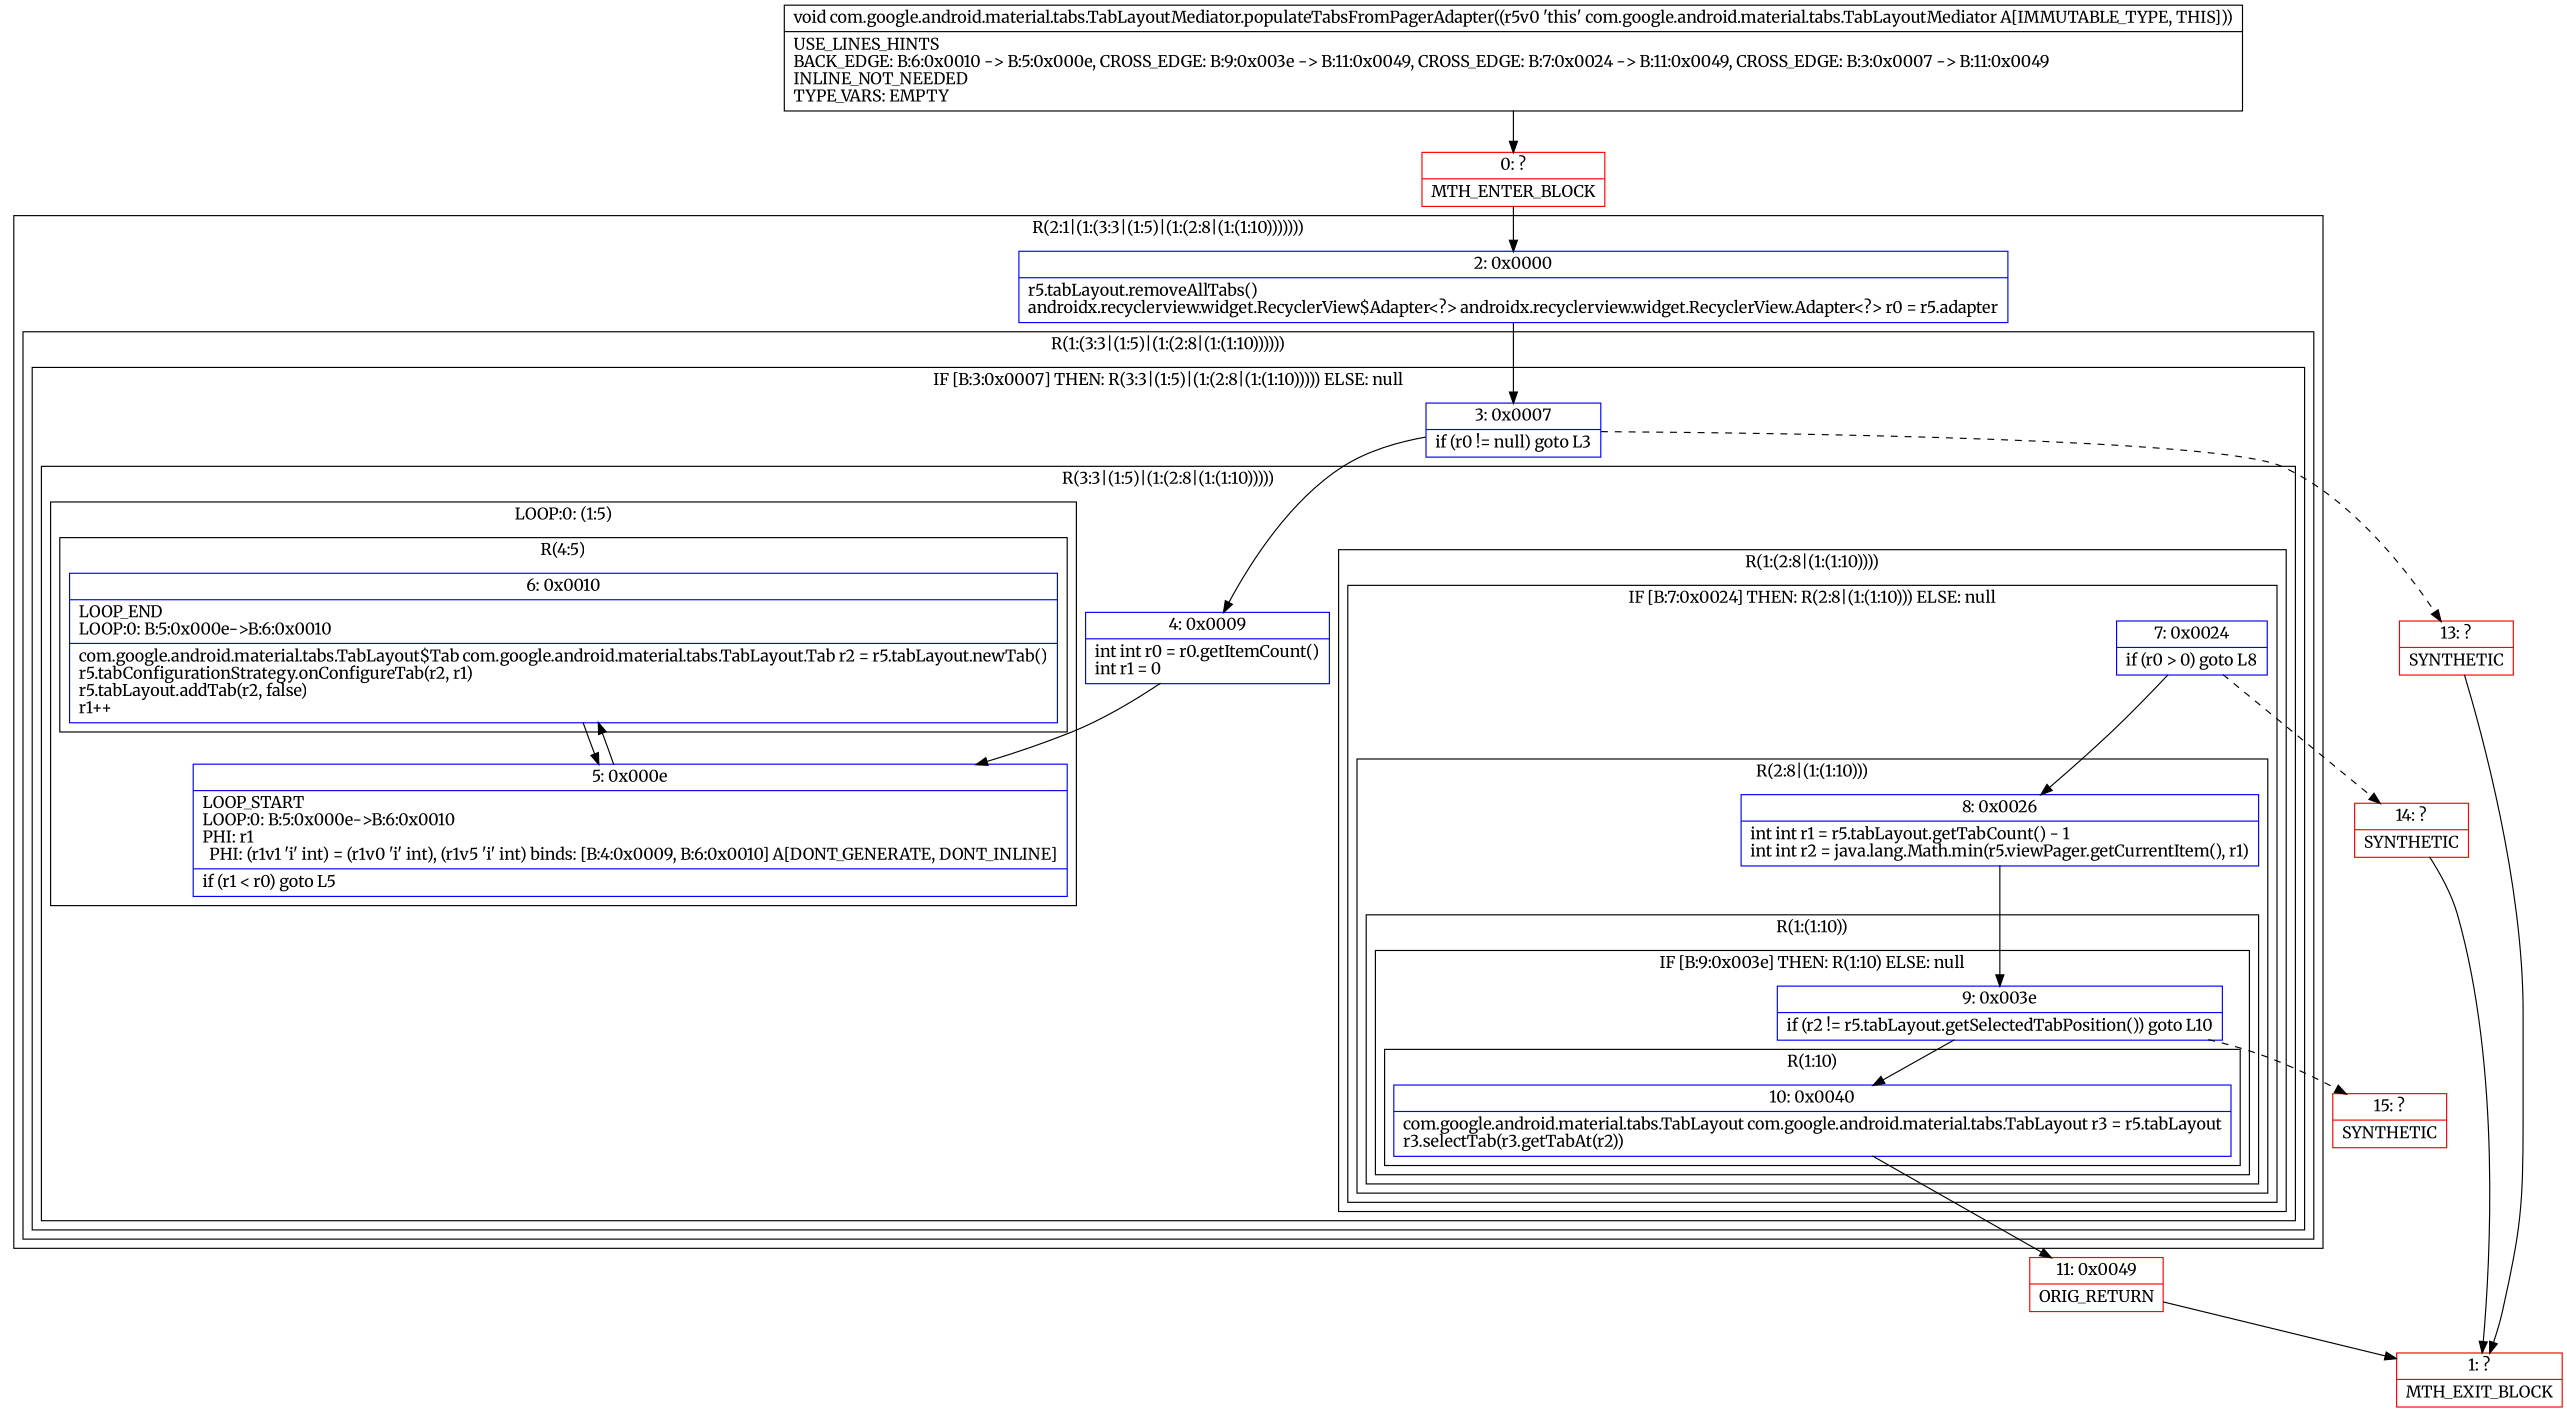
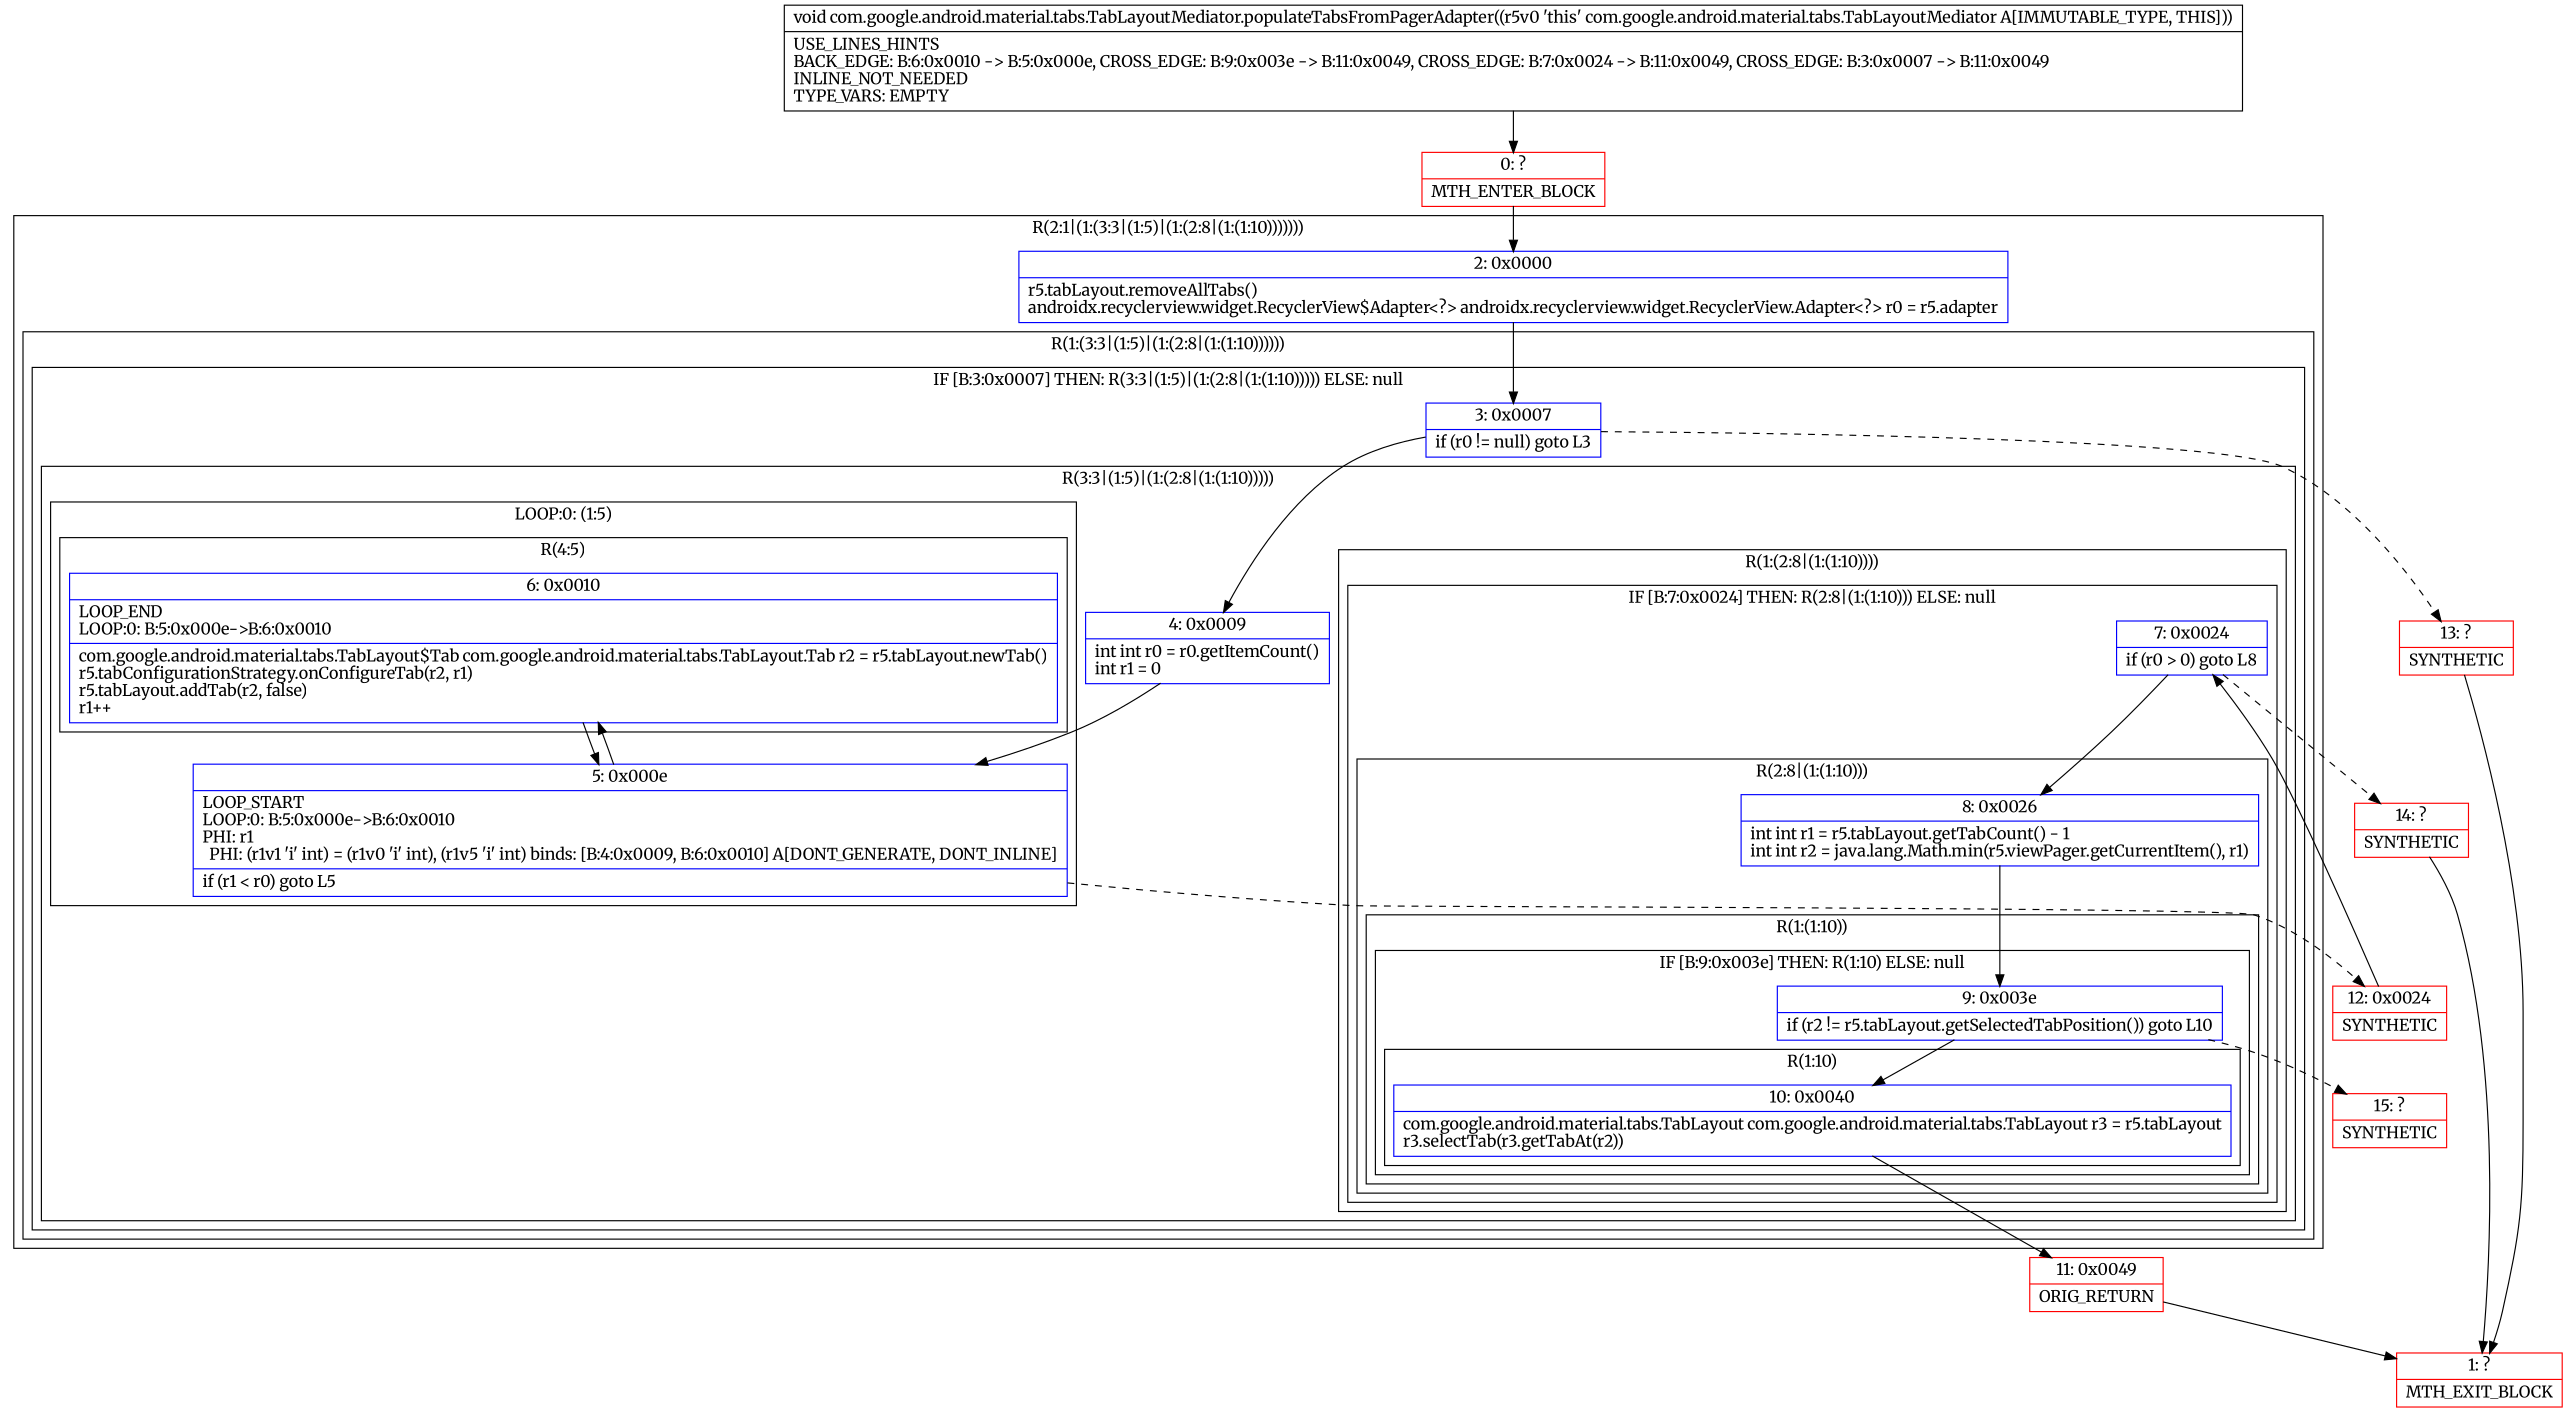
none -> (2390, 1013)
